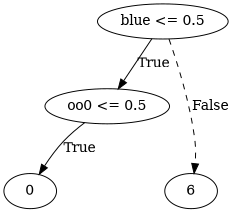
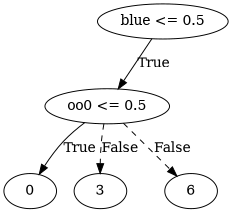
(187, 100) -> (147, 146)
none -> (100, 191)
